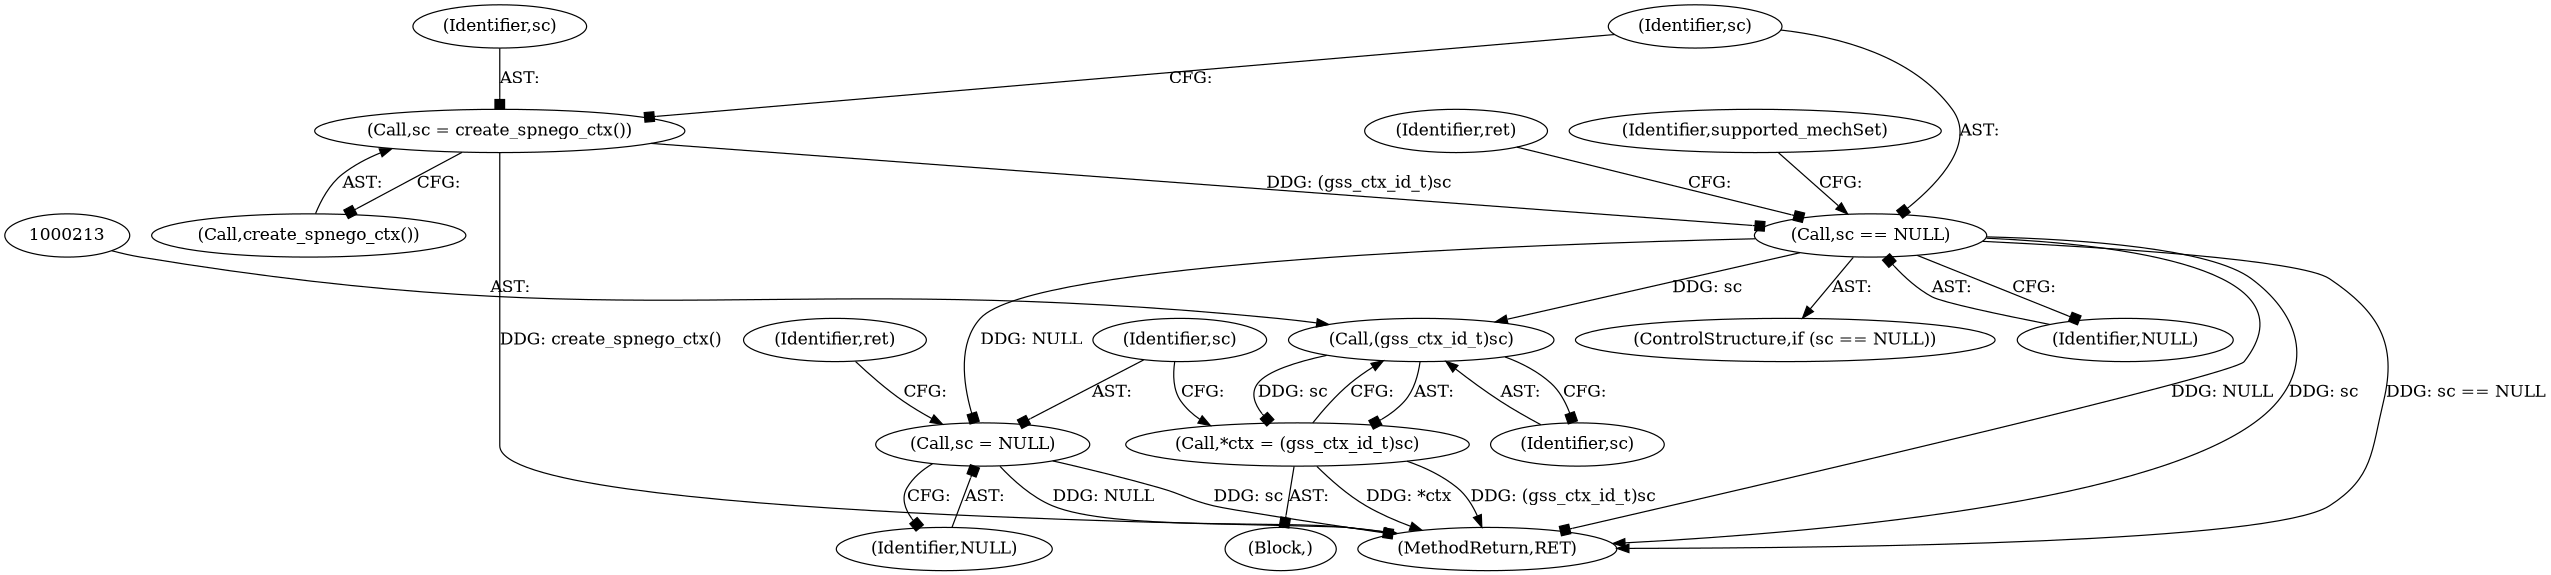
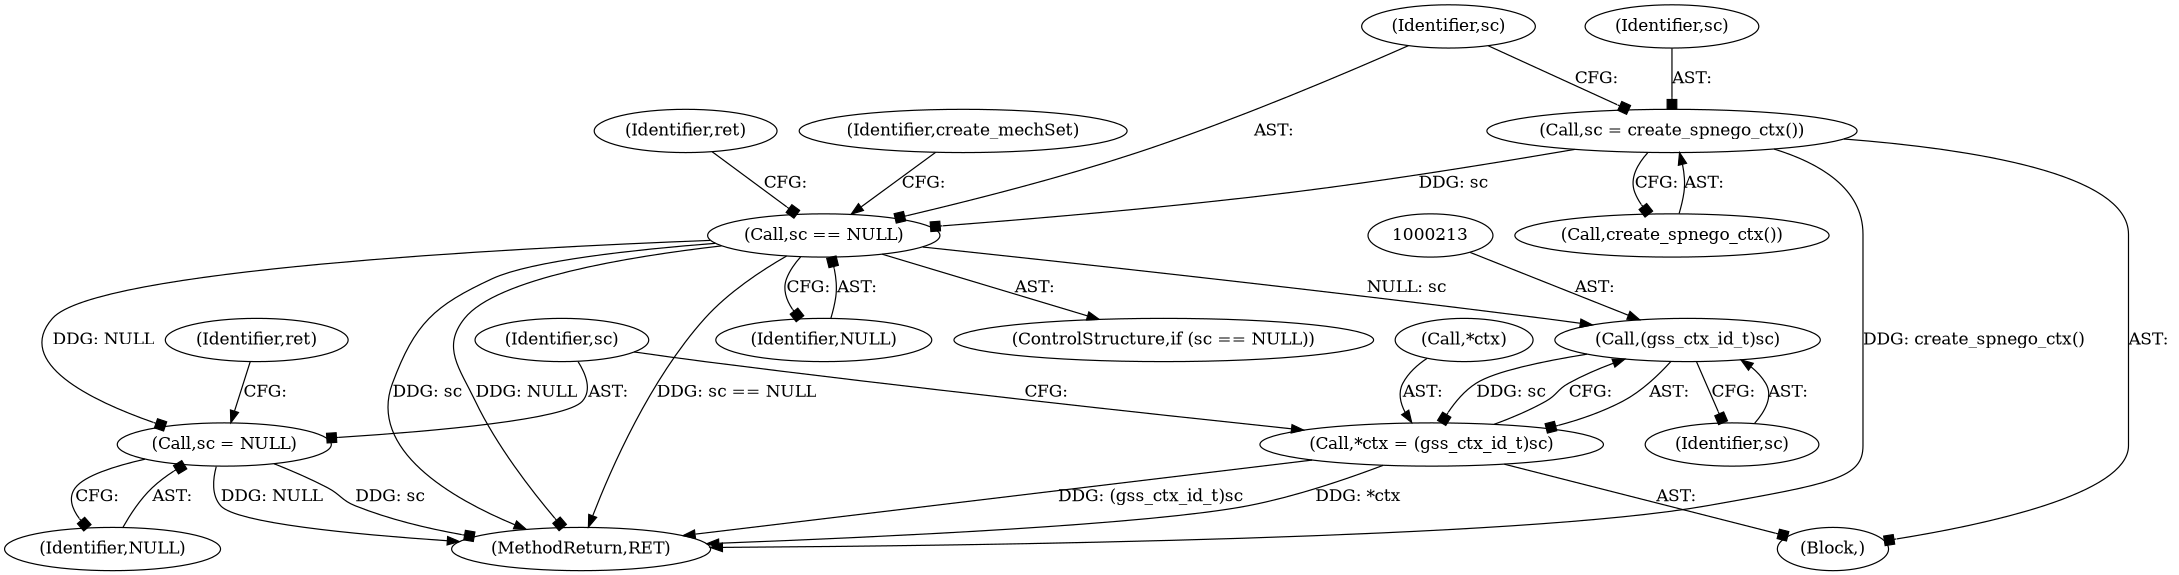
(1755, 131) -> (963, 131)
(1359, 183) -> (1453, 183)
(1707, 288) -> (1407, 288)
none -> (2129, 312)
none -> (1464, 340)
